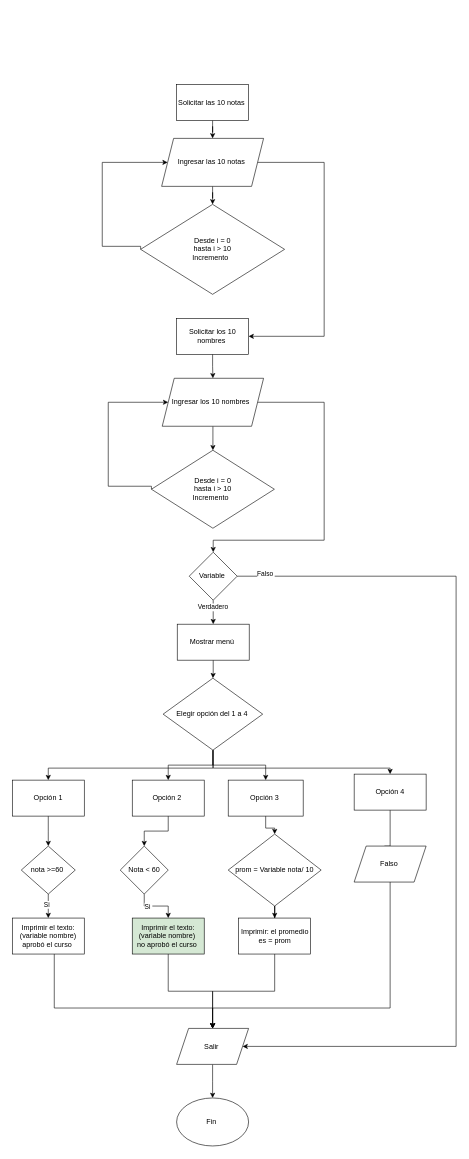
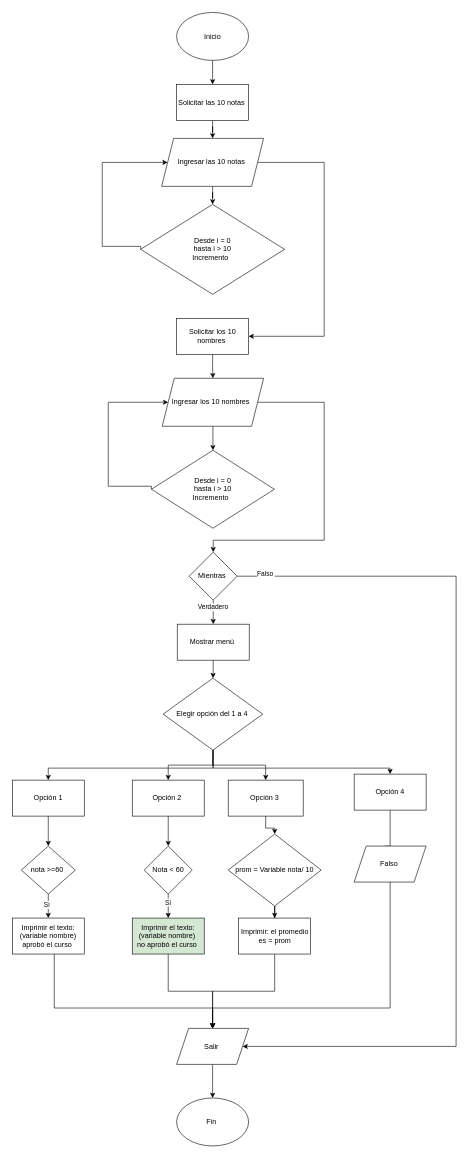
none -> (213, 36)
none -> (213, 70)
(213, 576) -> (213, 576)
(144, 870) -> (168, 870)
